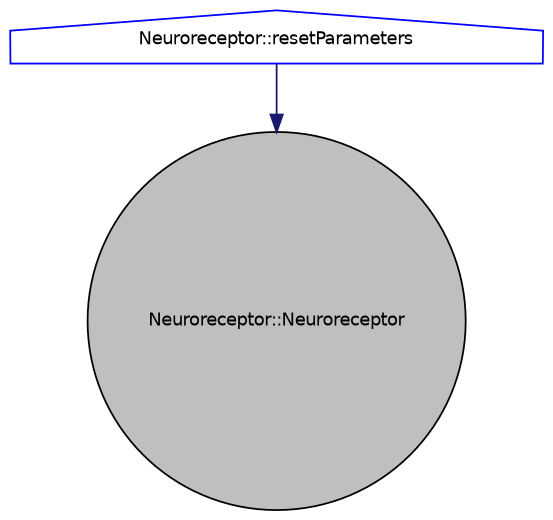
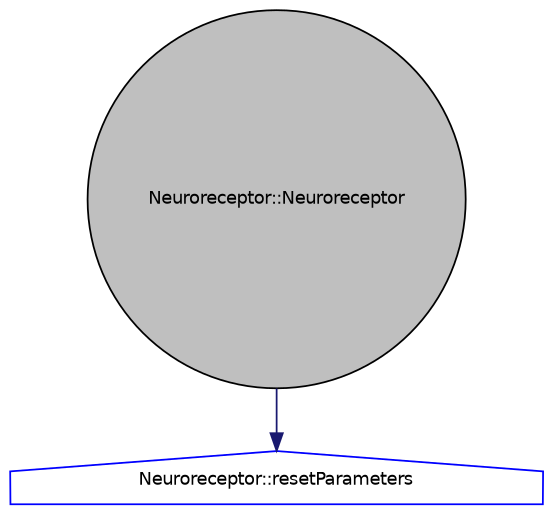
(277, 89) -> (277, 411)
